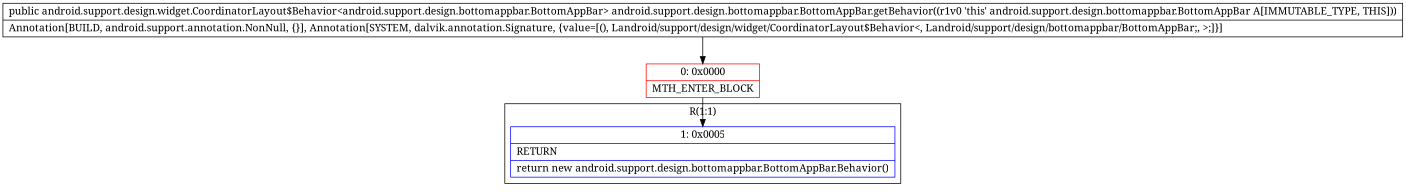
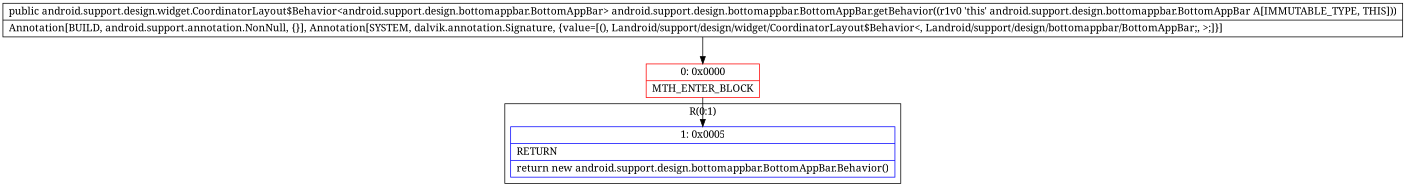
(703, 112) -> (703, 112)
